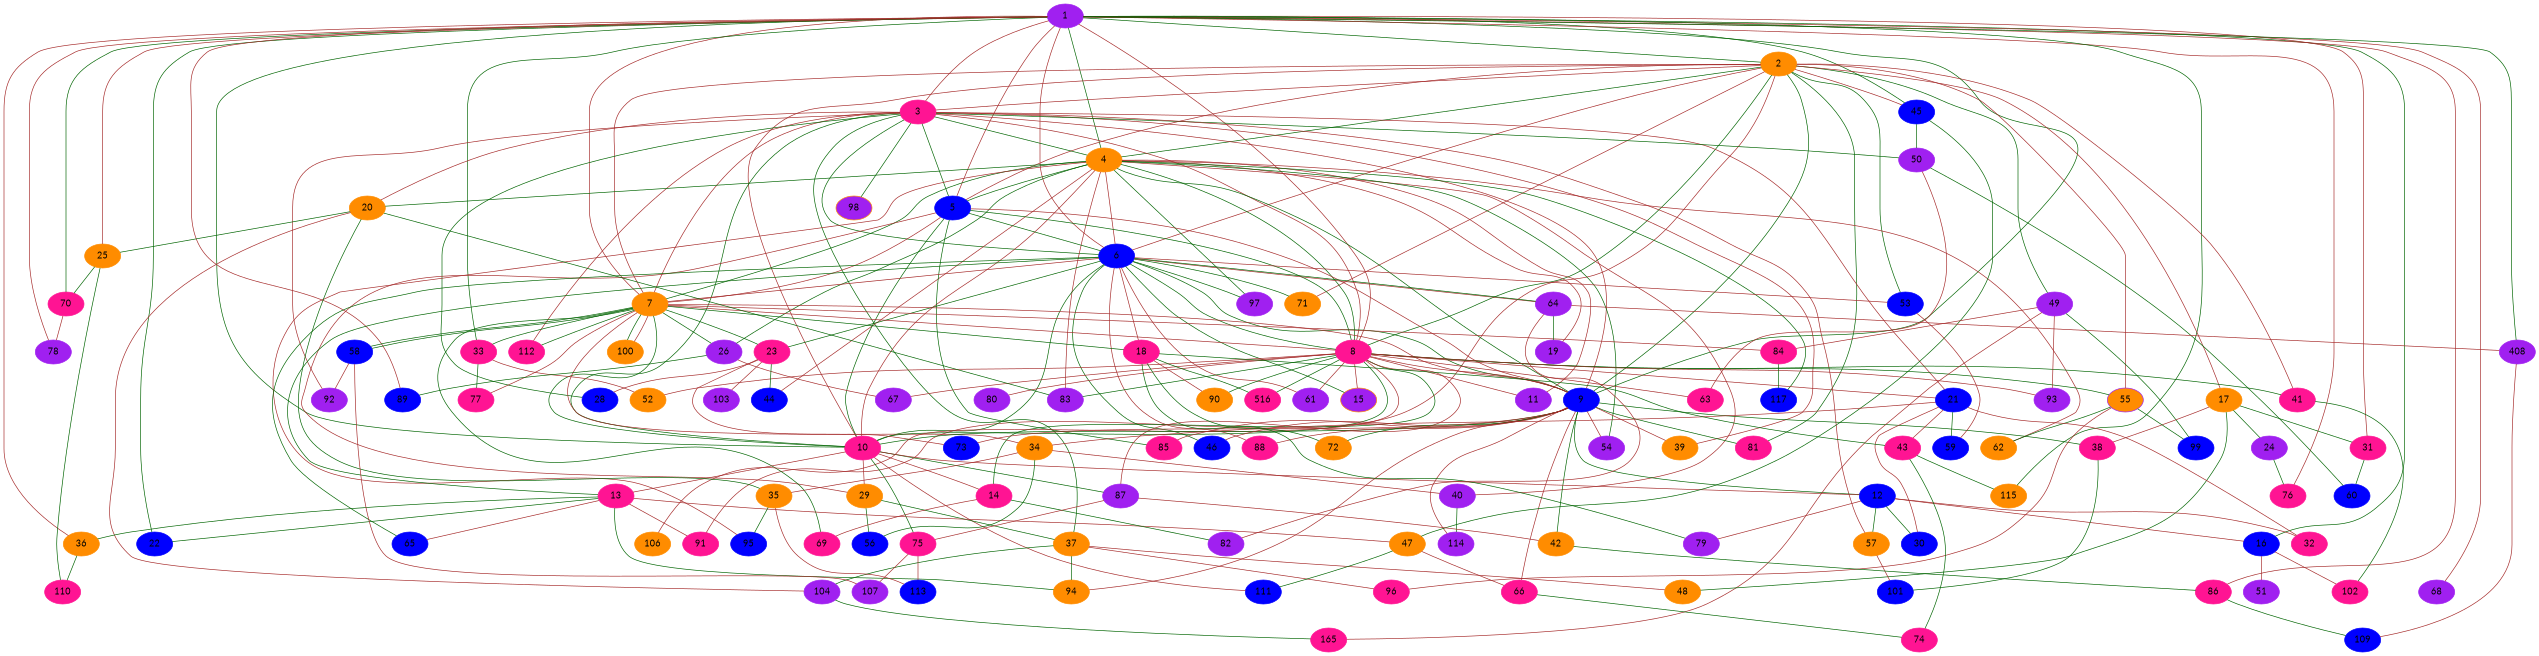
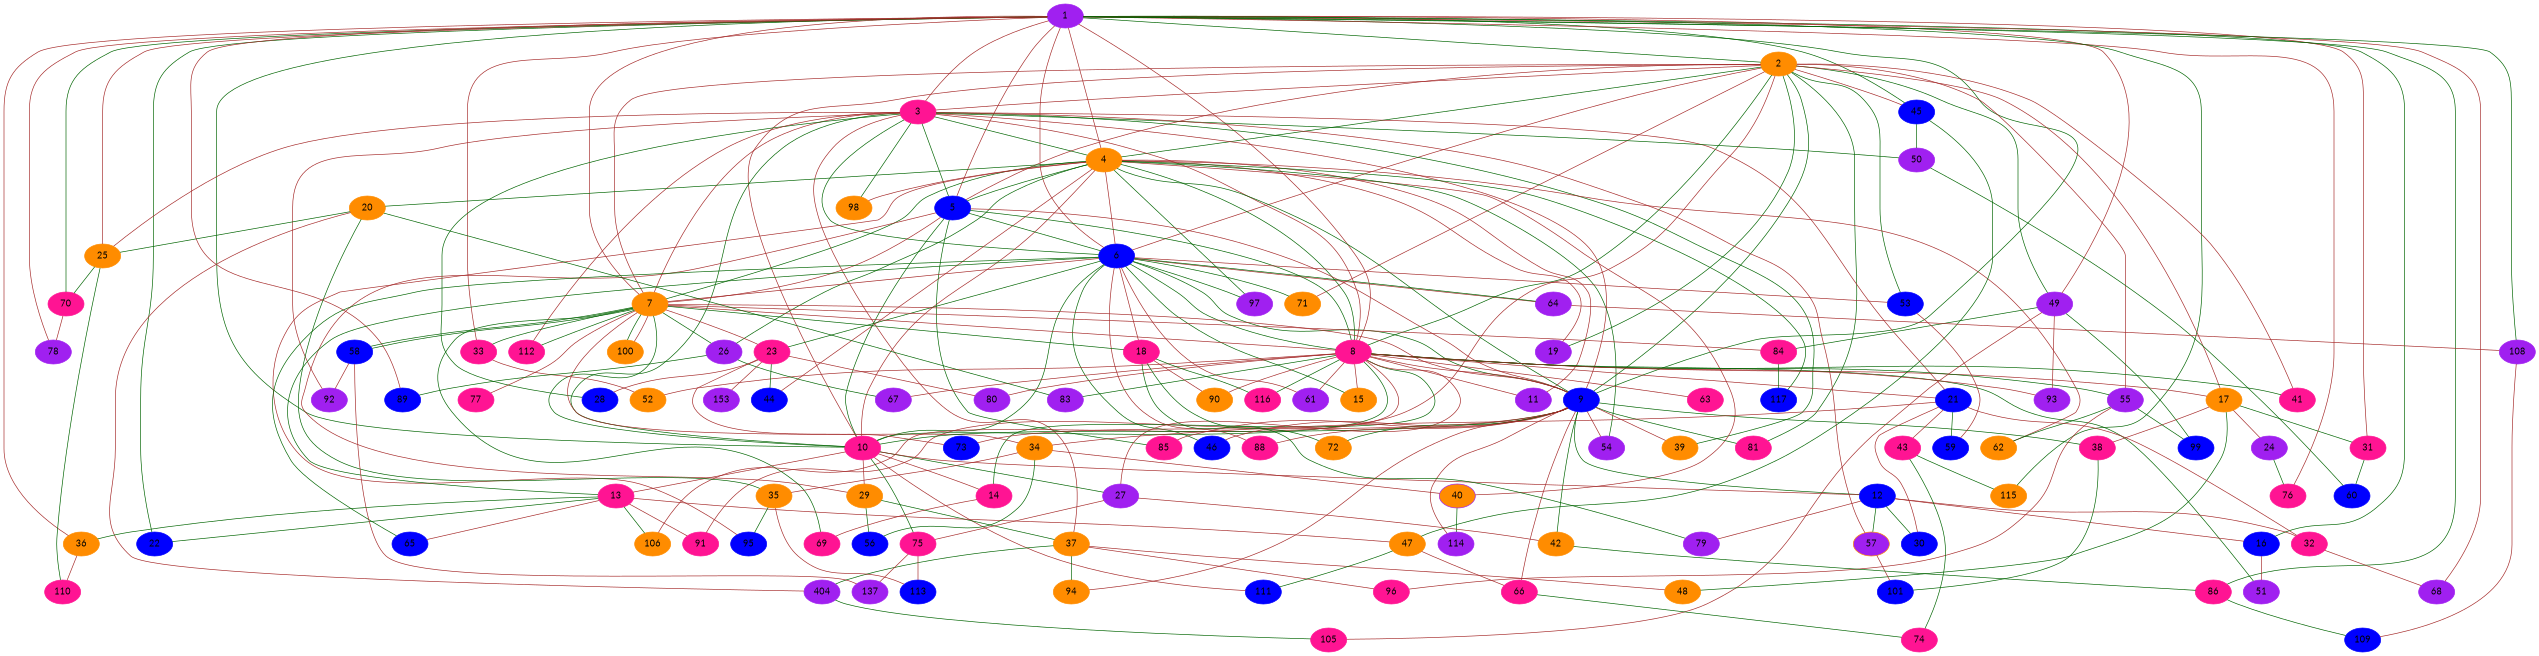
none -> (1726, 22)
(628, 49) -> (628, 49)
(2369, 50) -> (2369, 50)
(1085, 88) -> (1085, 88)
(556, 138) -> (492, 122)
(1492, 173) -> (1492, 173)
(854, 208) -> (854, 208)
(1074, 279) -> (976, 176)
(1941, 296) -> none
(712, 326) -> (712, 326)
(1923, 327) -> (1917, 328)
(1553, 328) -> (1740, 241)
(883, 336) -> (883, 336)
(2517, 352) -> (2517, 352)
none -> (1789, 371)
(478, 372) -> none
(1282, 373) -> (1282, 373)
none -> (882, 376)
(806, 381) -> (806, 381)
none -> (1992, 393)
(1634, 396) -> none
(721, 400) -> (721, 400)
(1263, 400) -> (1263, 400)
(1359, 400) -> (1359, 400)
(2125, 400) -> (2125, 400)
(2247, 424) -> (2247, 424)
(1121, 496) -> (1121, 496)
(1457, 496) -> (1457, 496)
(1226, 544) -> none
(1871, 544) -> (1871, 544)
(72, 568) -> (72, 568)
none -> (2375, 569)
(910, 579) -> (634, 520)
(822, 592) -> (822, 592)
(870, 592) -> (870, 592)
(2350, 592) -> none
(1329, 640) -> (1329, 640)
